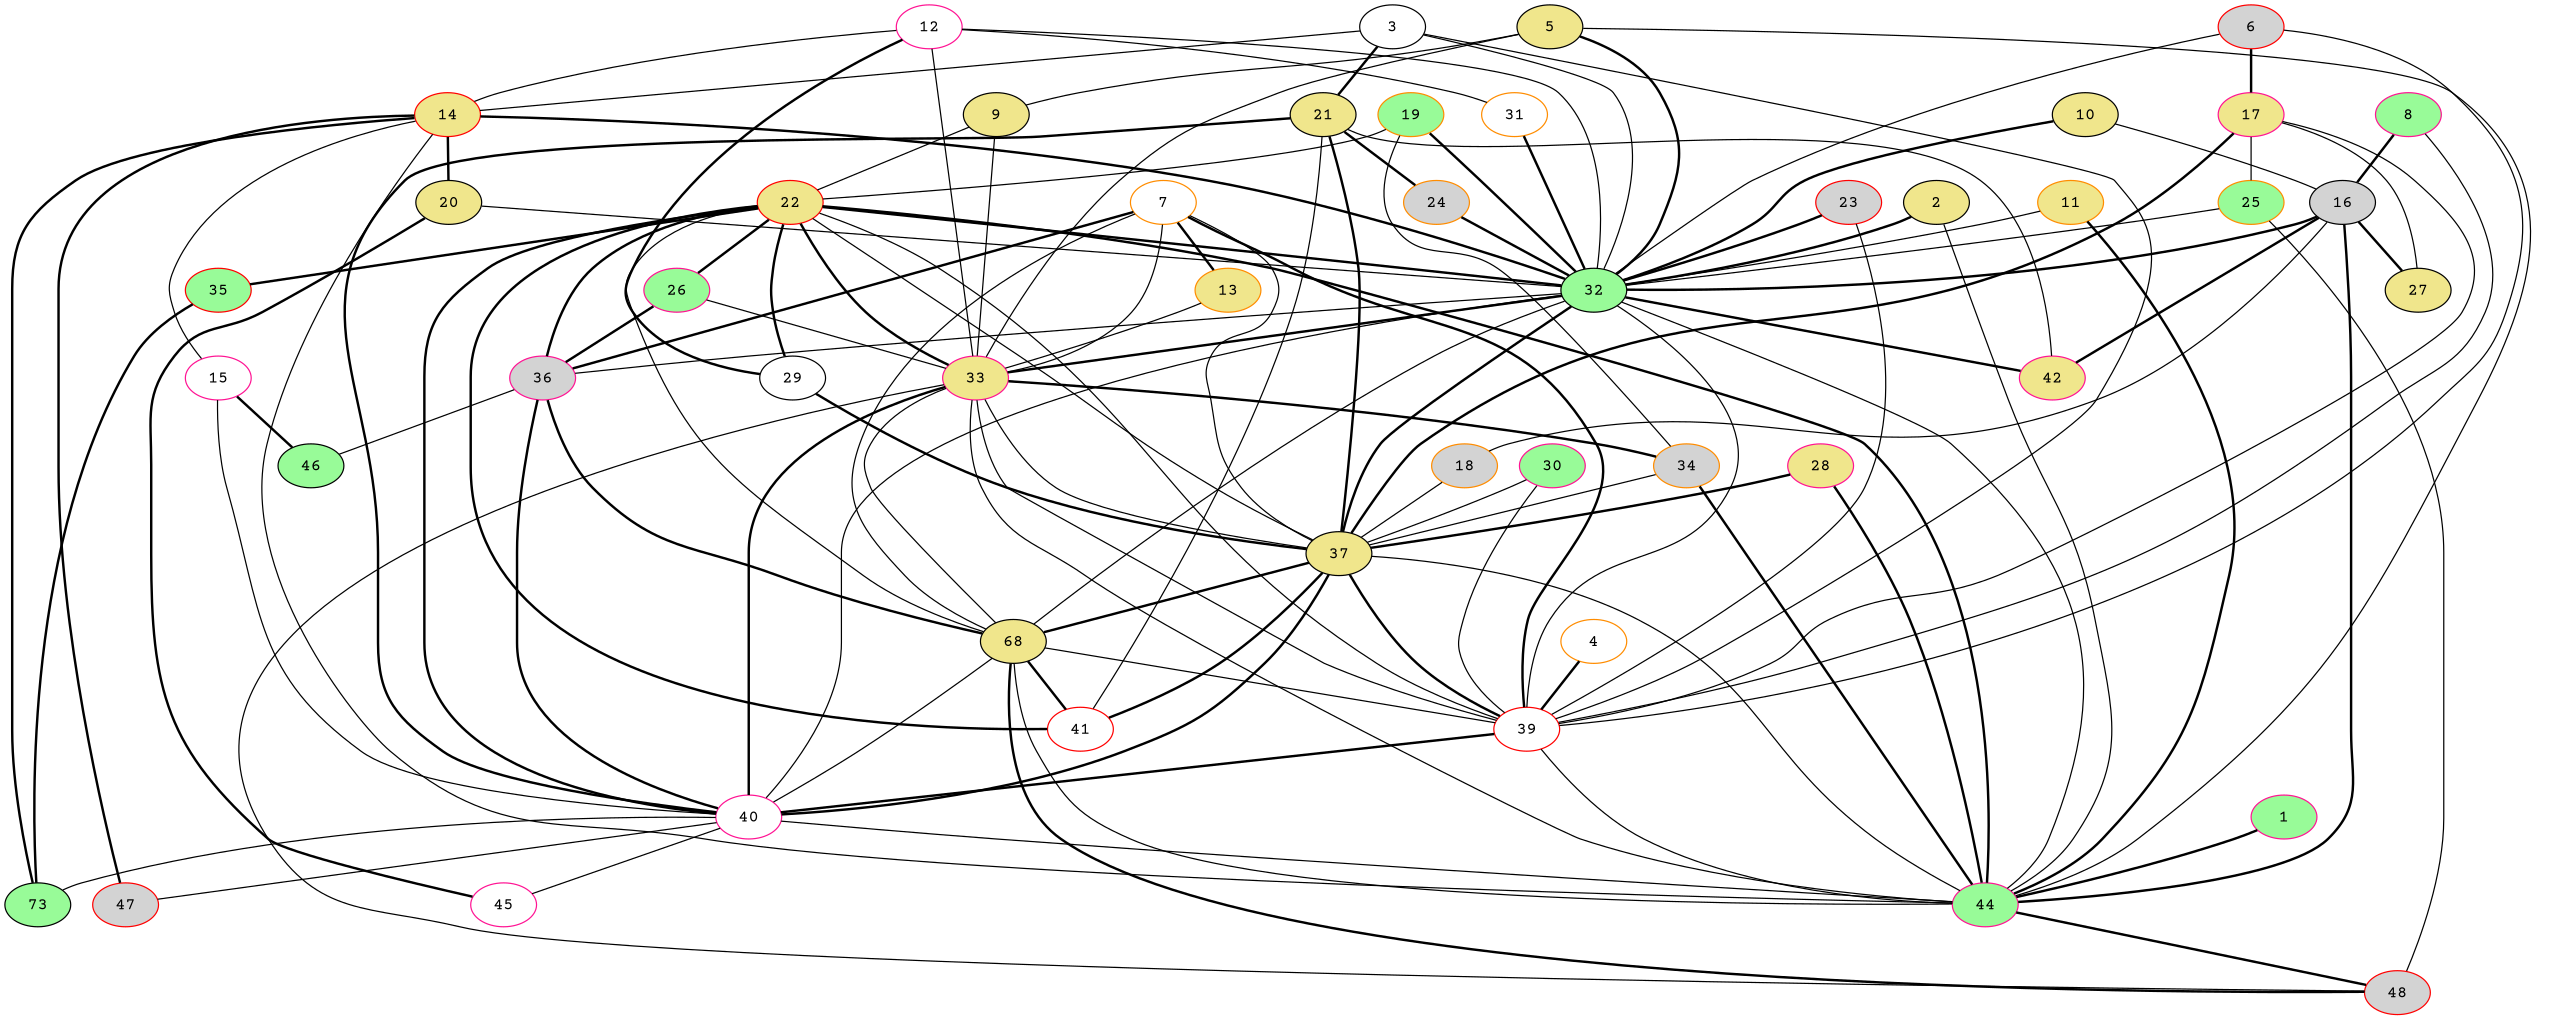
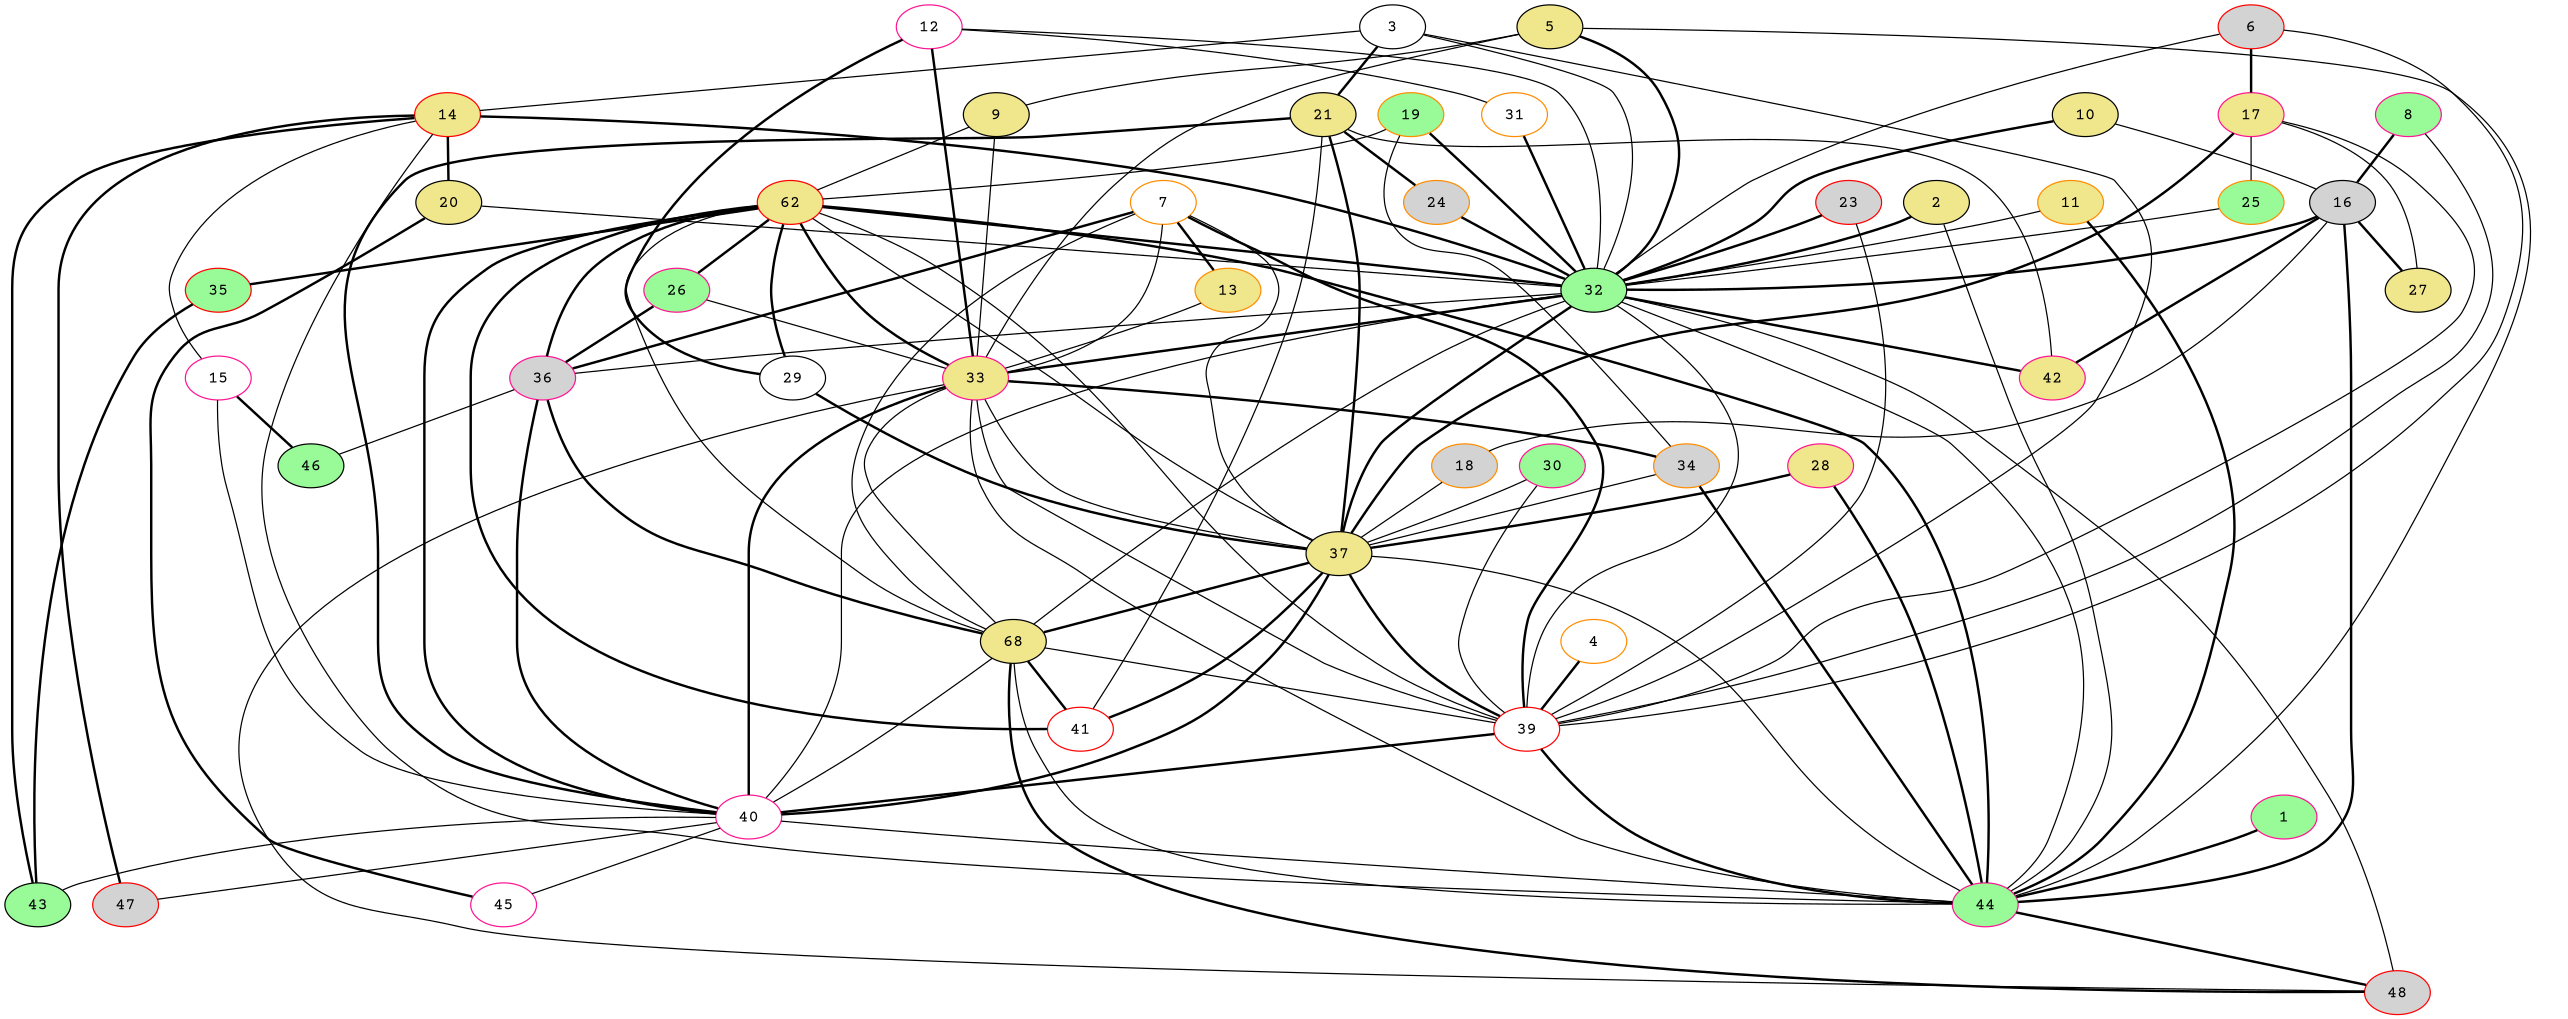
(683, 55) -> none
(790, 202) -> (790, 202)
(952, 202) -> (952, 202)
(2444, 573) -> (2081, 514)
(1695, 860) -> (1695, 860)
(38, 905) -> (38, 905)
